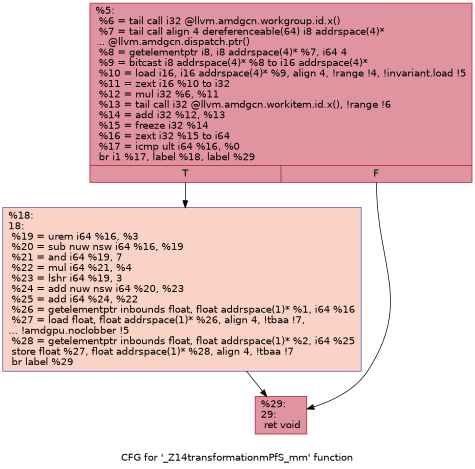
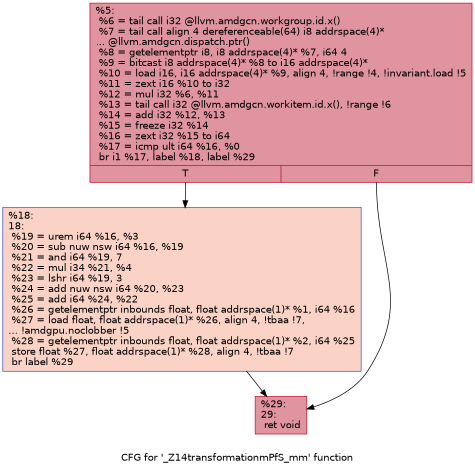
(70, 268) -> (70, 268)
